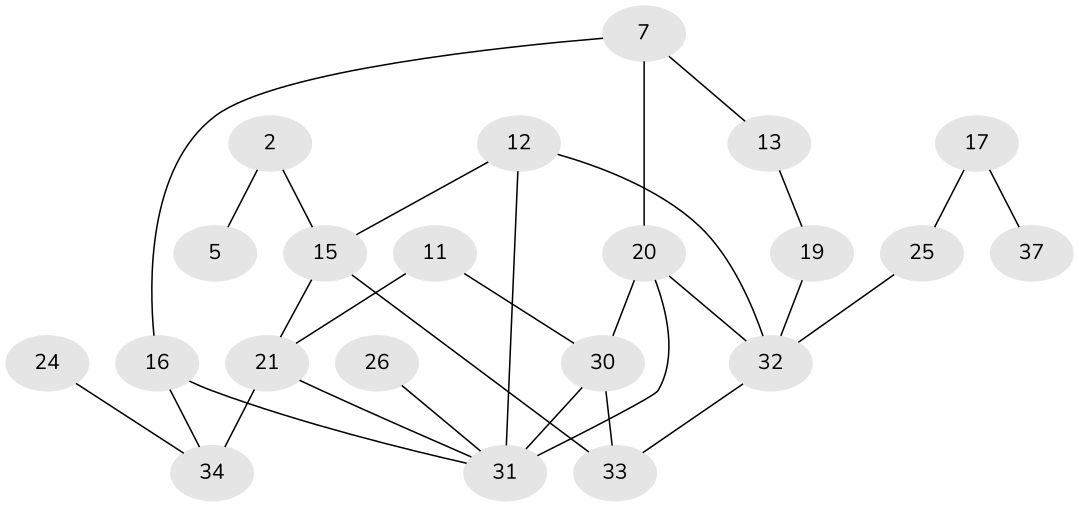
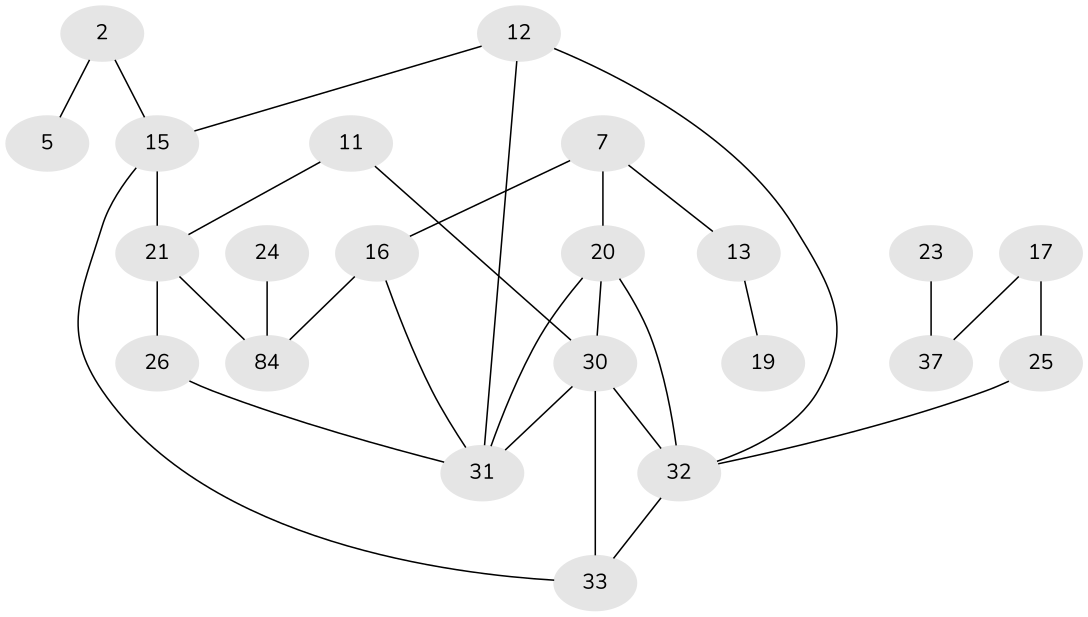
none -> (931, 253)
(792, 308) -> (637, 418)
(385, 419) -> (157, 308)
(212, 473) -> (267, 363)
